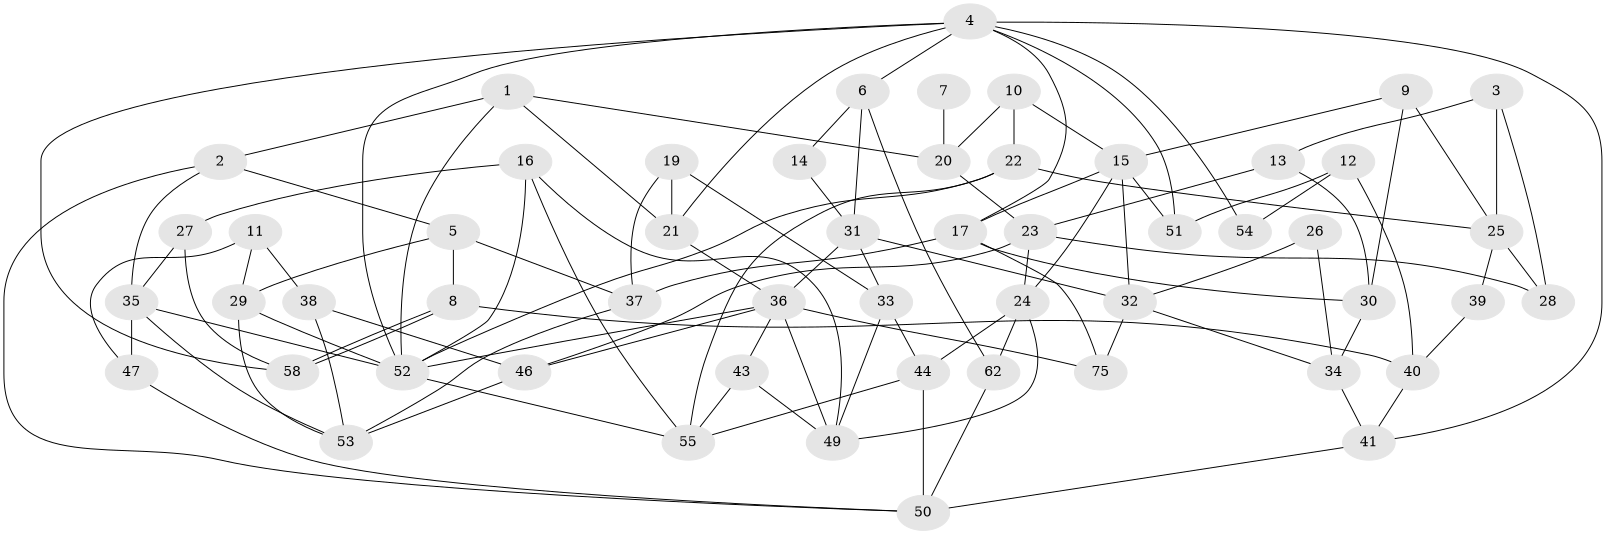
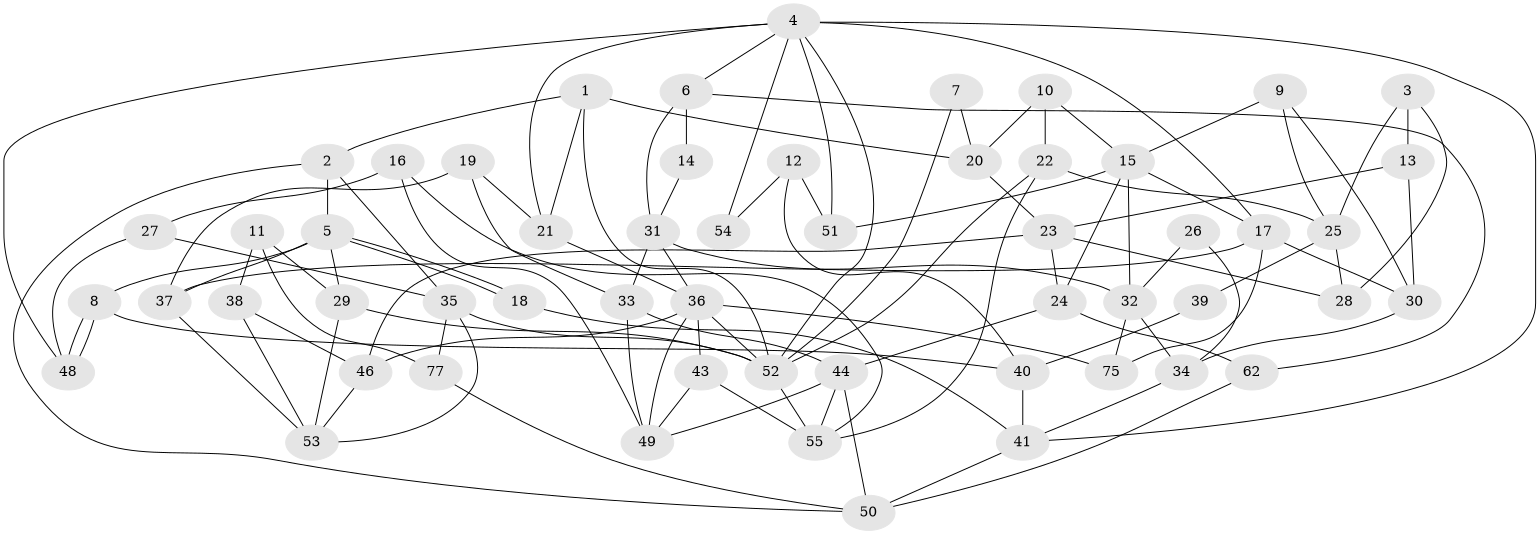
(505, 289) -> (892, 258)
none -> (520, 302)
(132, 372) -> (436, 372)
(292, 372) -> (68, 372)
(982, 414) -> (747, 411)
